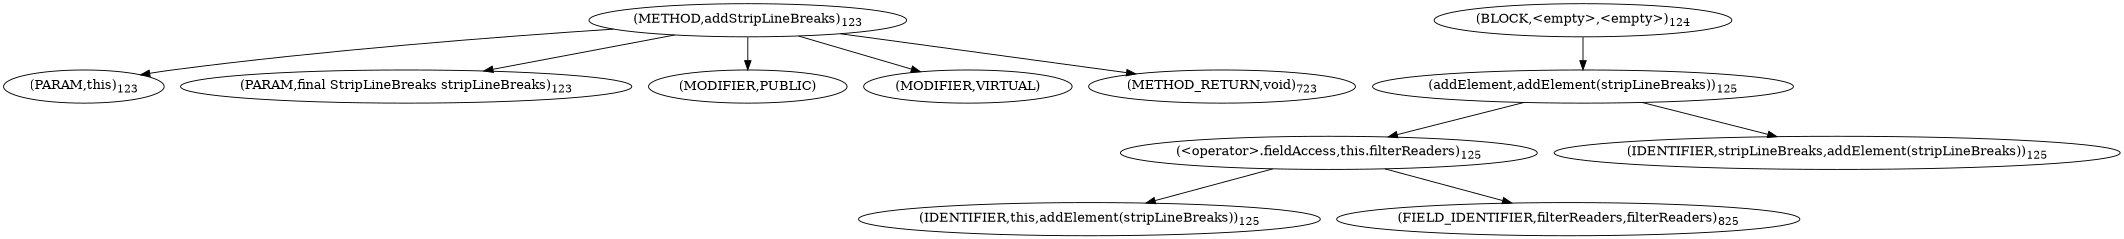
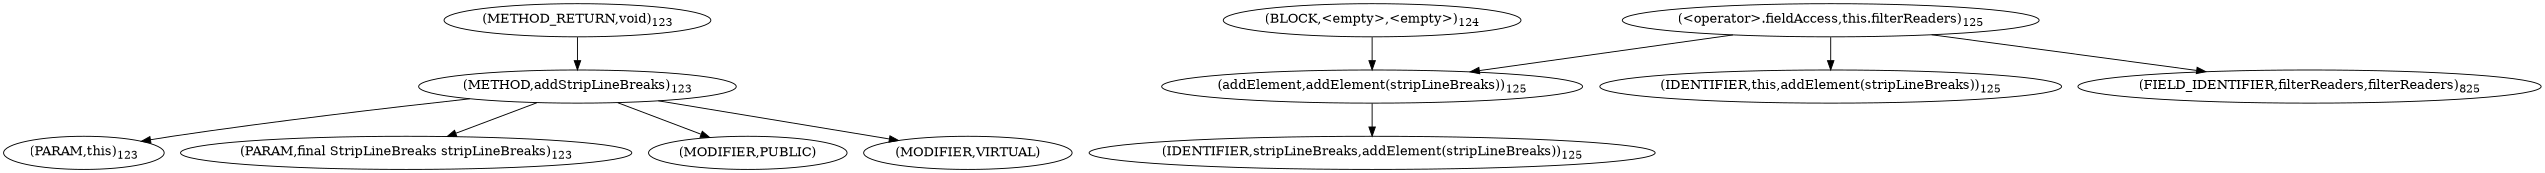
(983, 53) -> (577, 49)
(1307, 85) -> (662, 19)
(1460, 119) -> (1606, 53)
